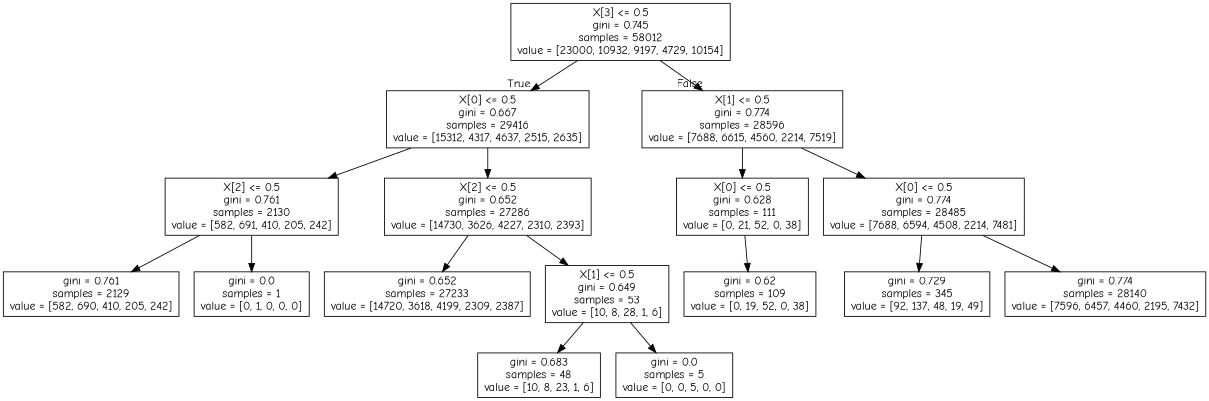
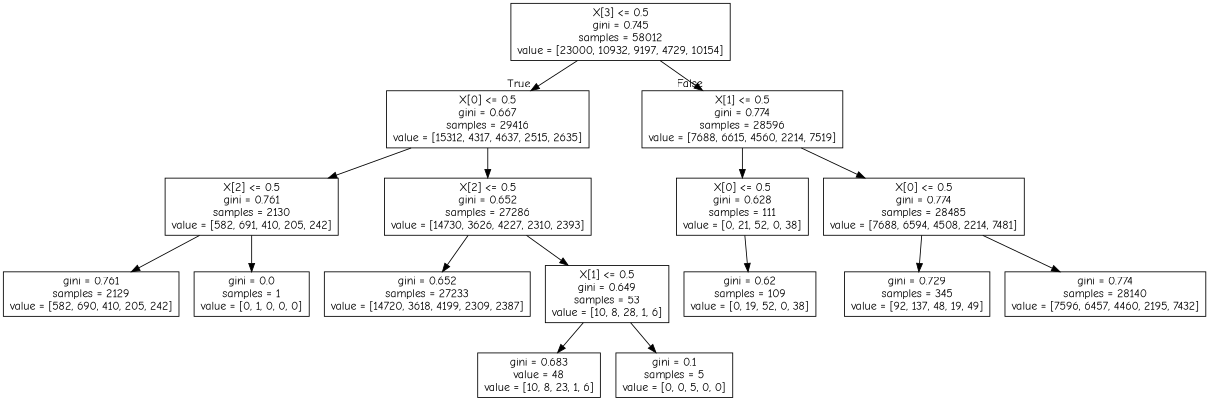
(539, 375) -> (539, 375)
(674, 375) -> (674, 375)
